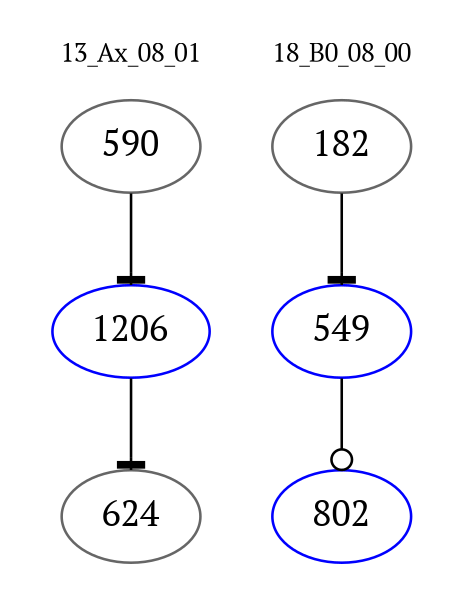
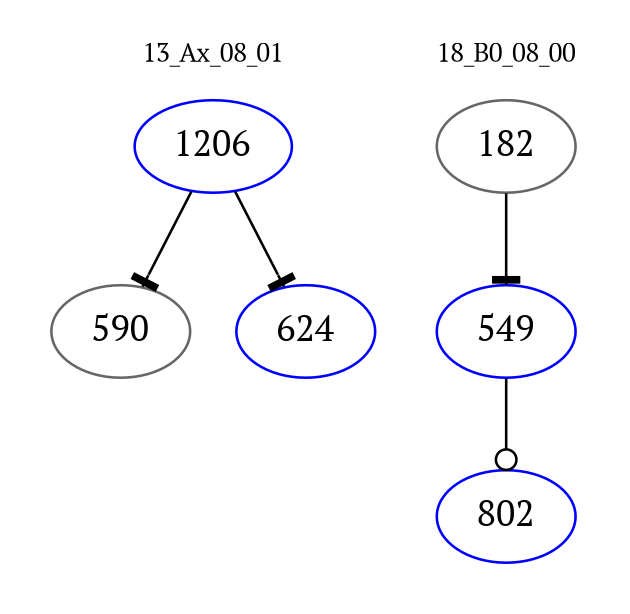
(131, 233) -> (170, 233)
(131, 516) -> (306, 331)
